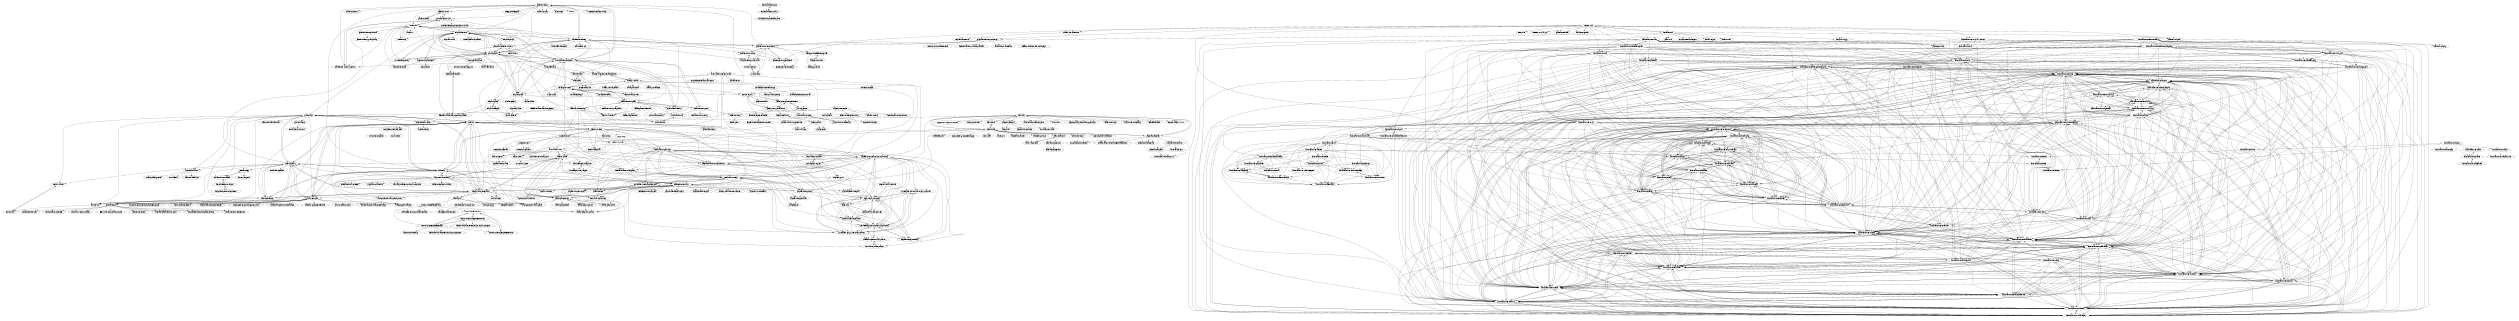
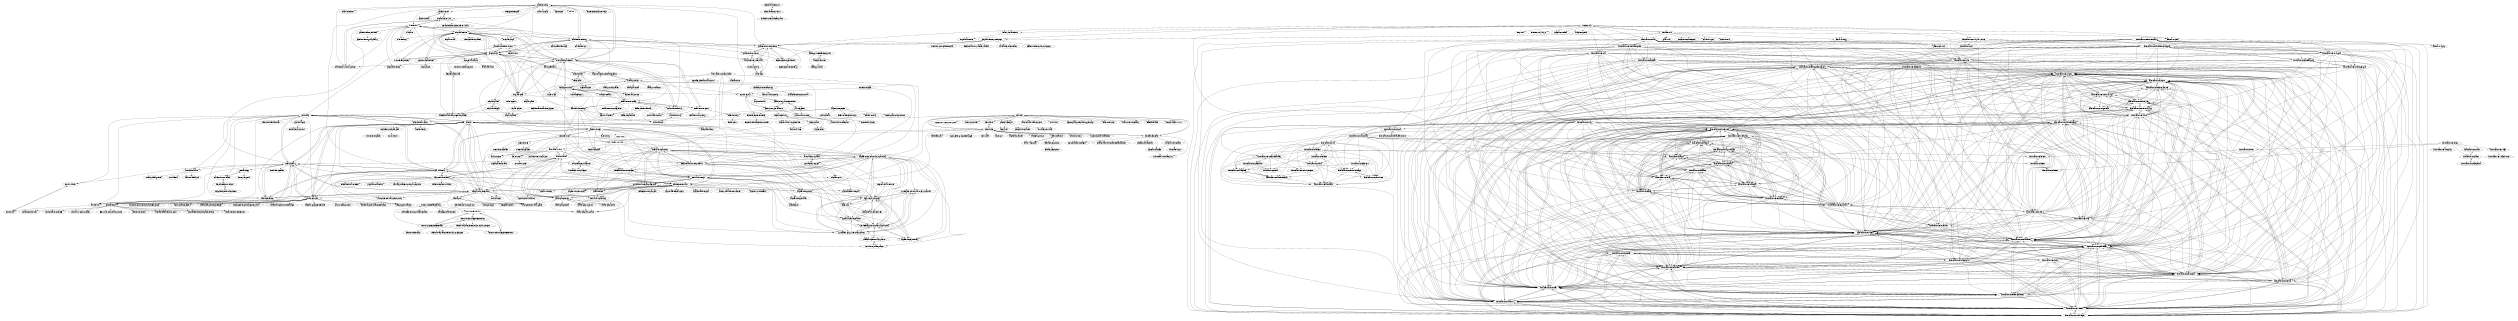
(562, 157) -> (562, 157)
